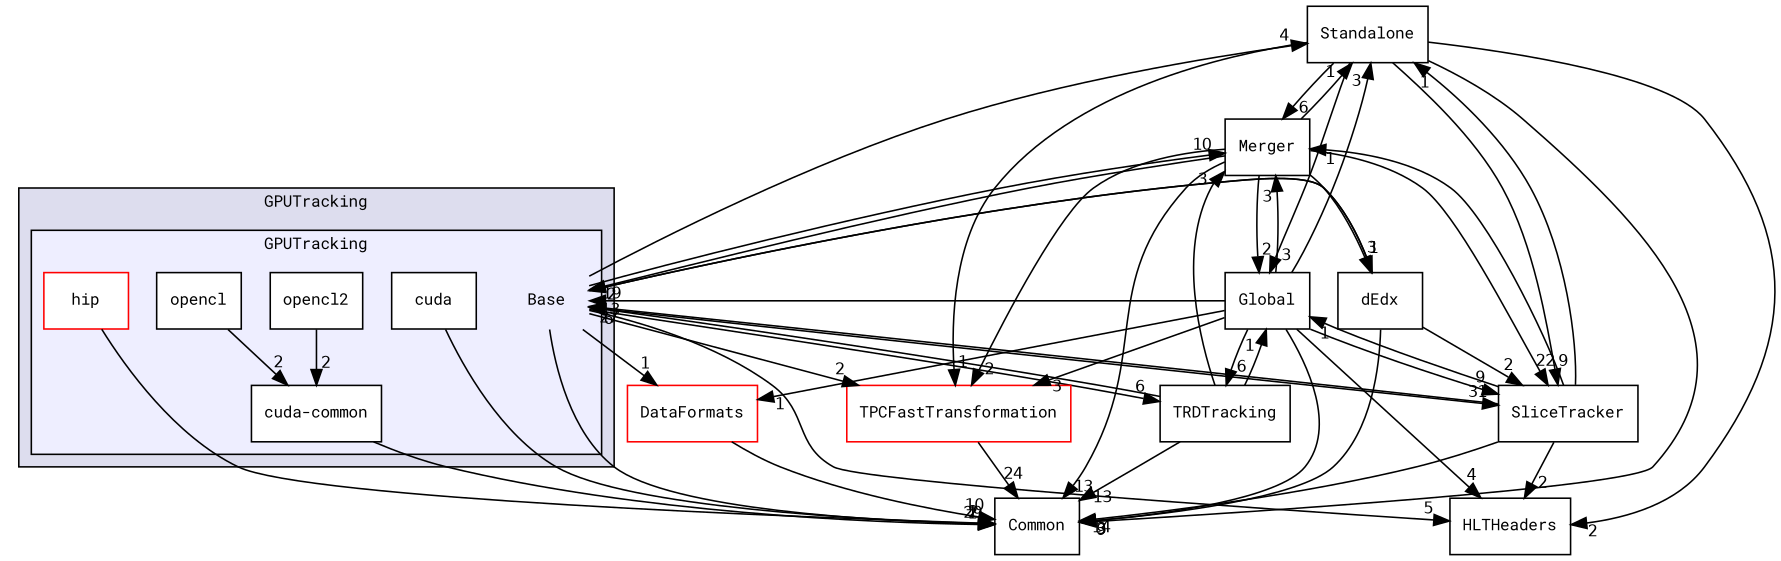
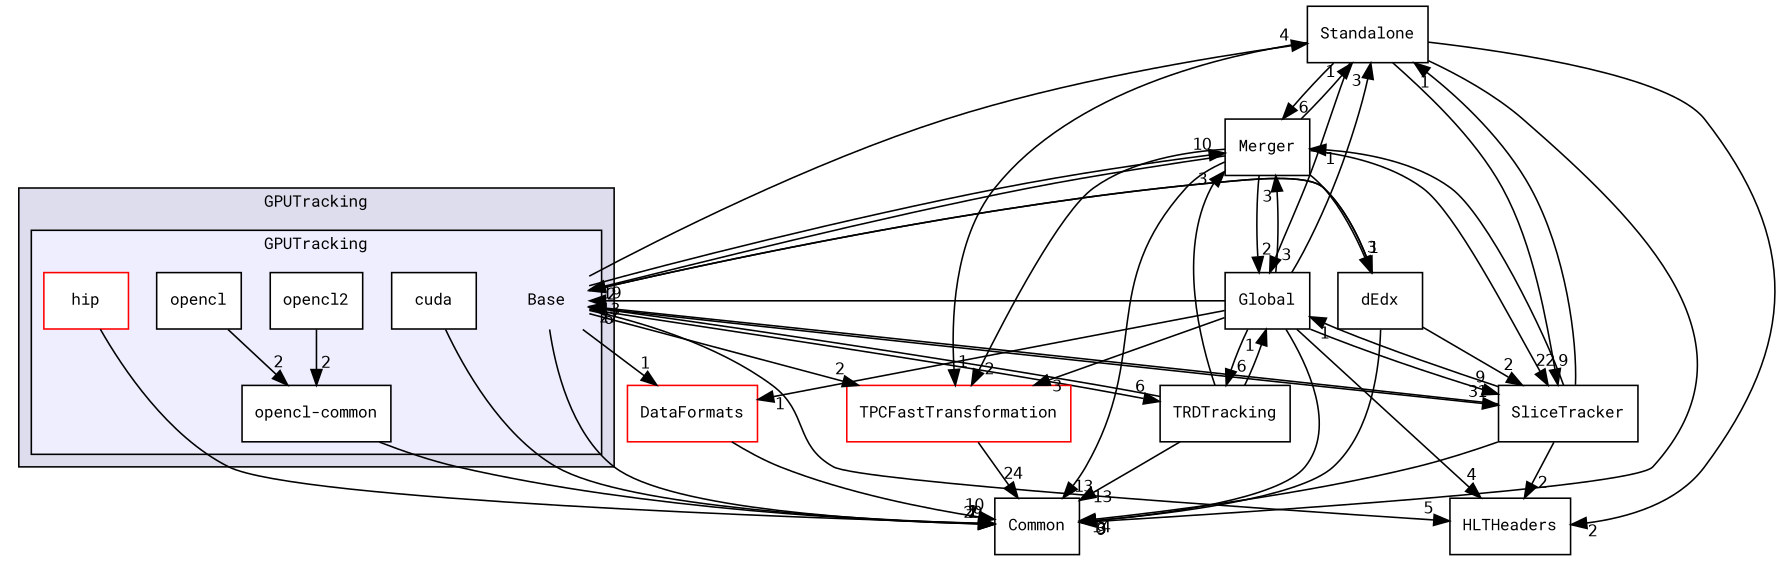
(316, 414) -> (316, 414)
